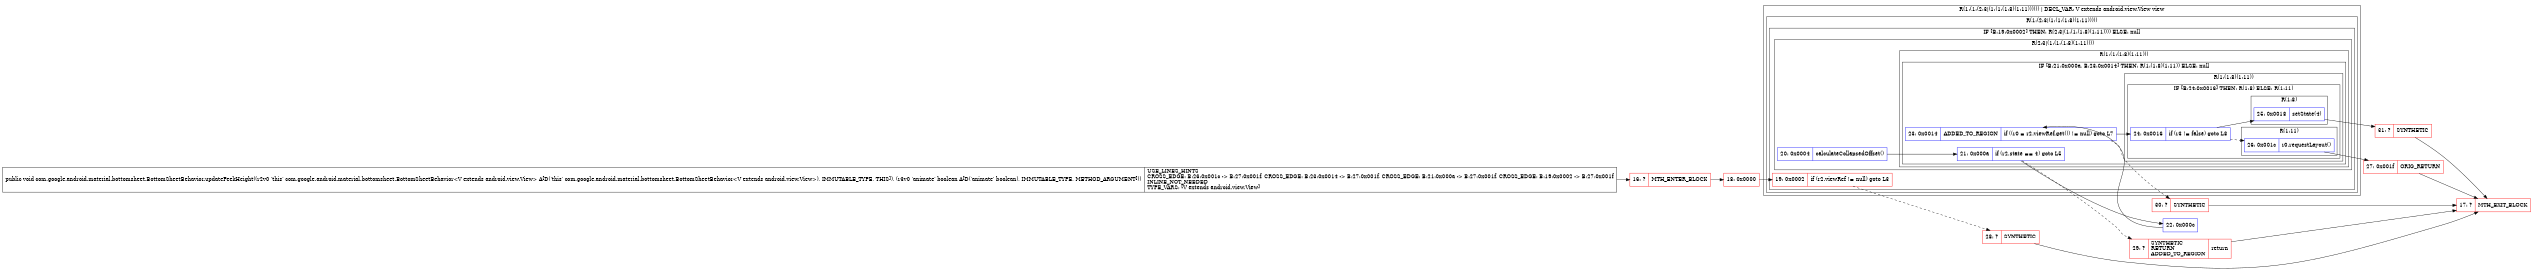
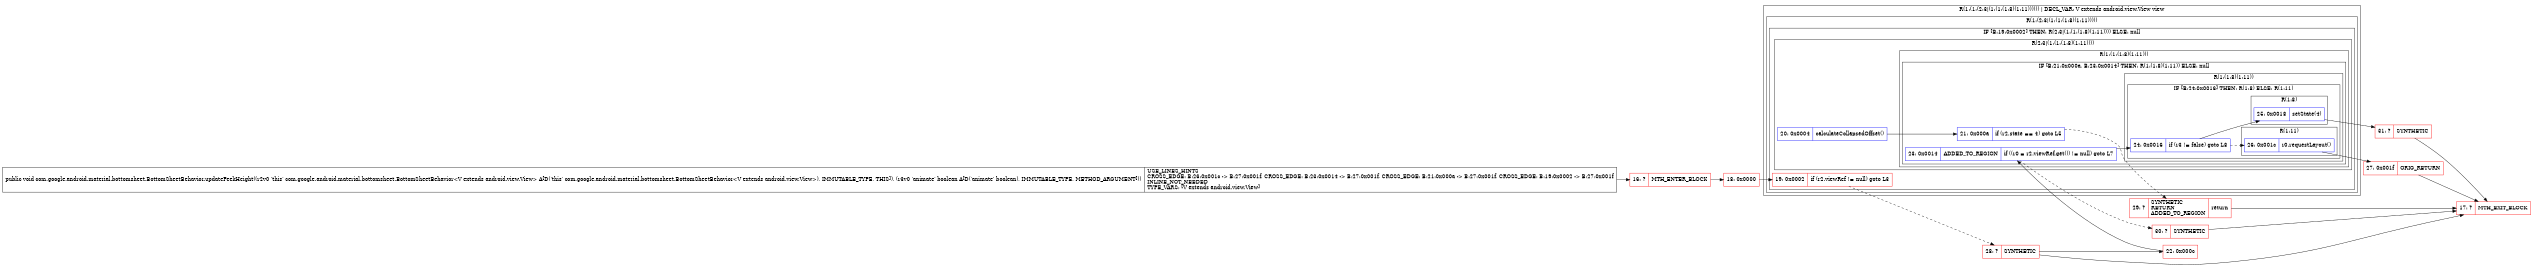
(2087, 199) -> (2099, 252)
(2180, 225) -> (2180, 252)
